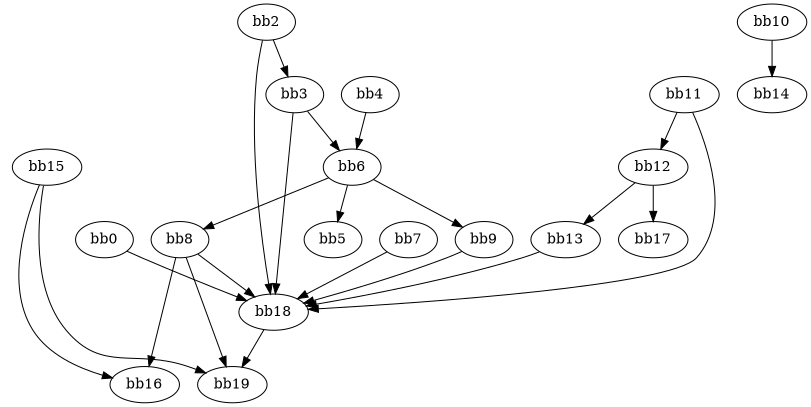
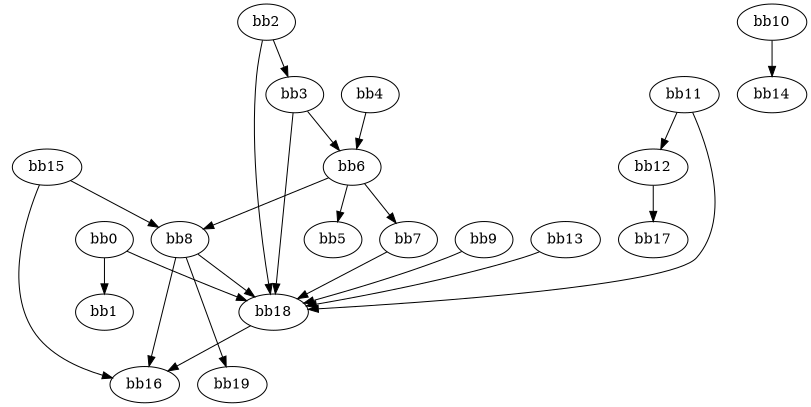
(614, 200) -> none
(413, 201) -> (377, 199)
none -> (104, 312)
(63, 326) -> (110, 202)
(256, 344) -> (212, 347)
